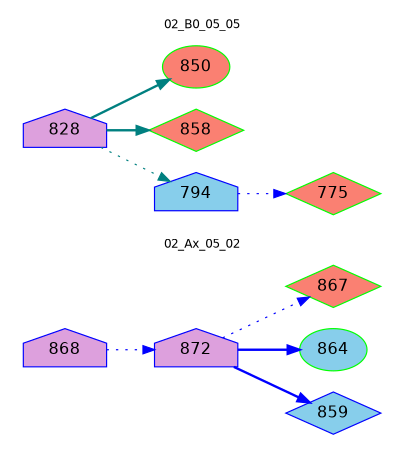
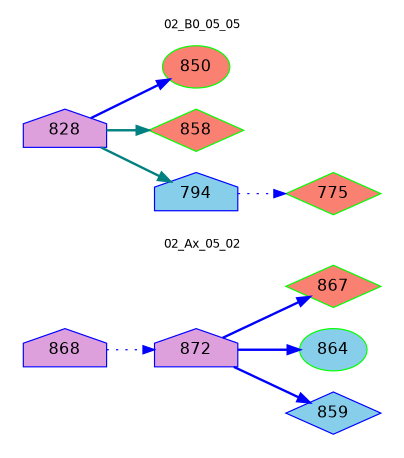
(125, 102) -> (125, 102)
(130, 162) -> (130, 162)
(261, 320) -> (261, 320)
